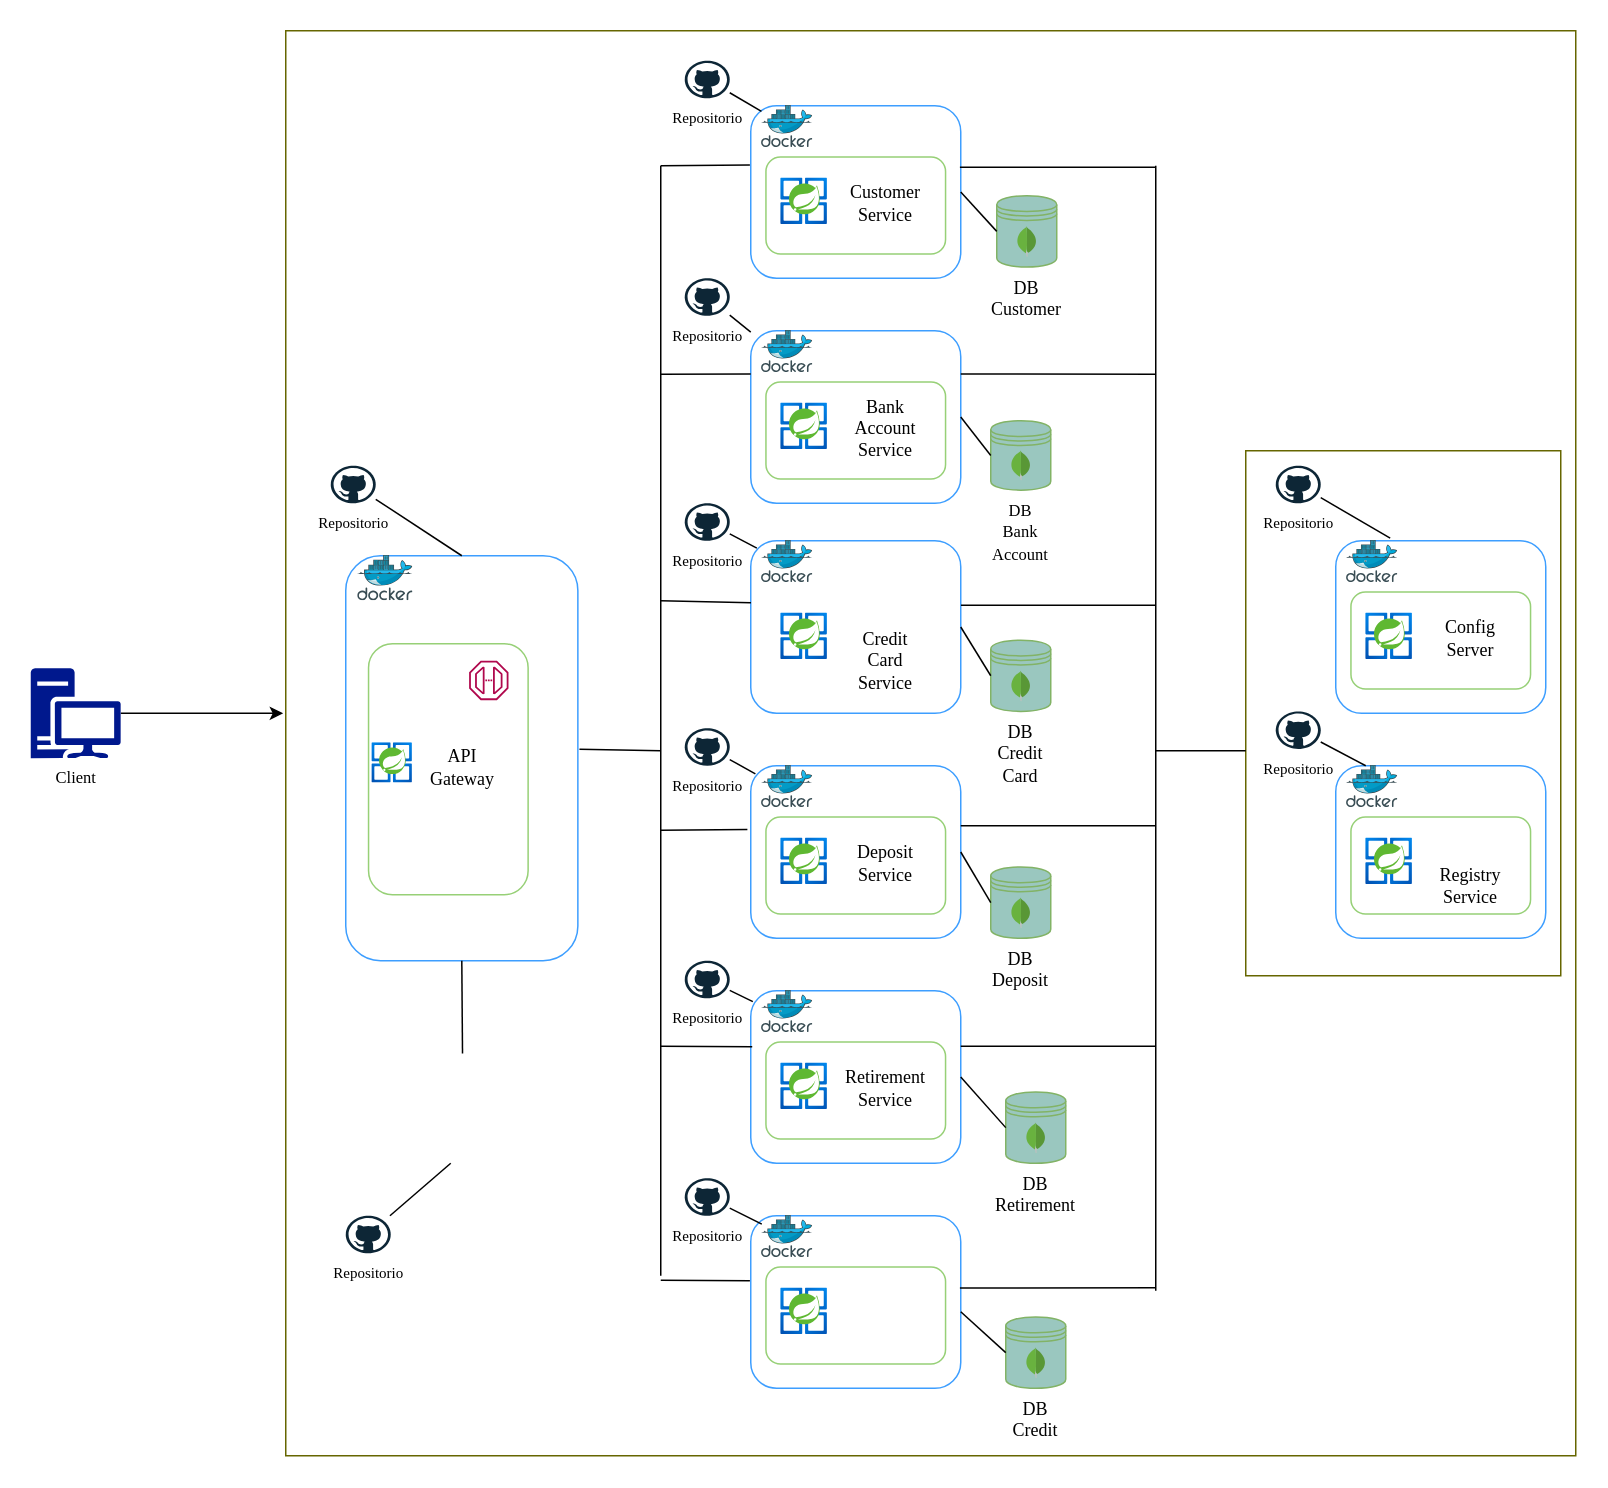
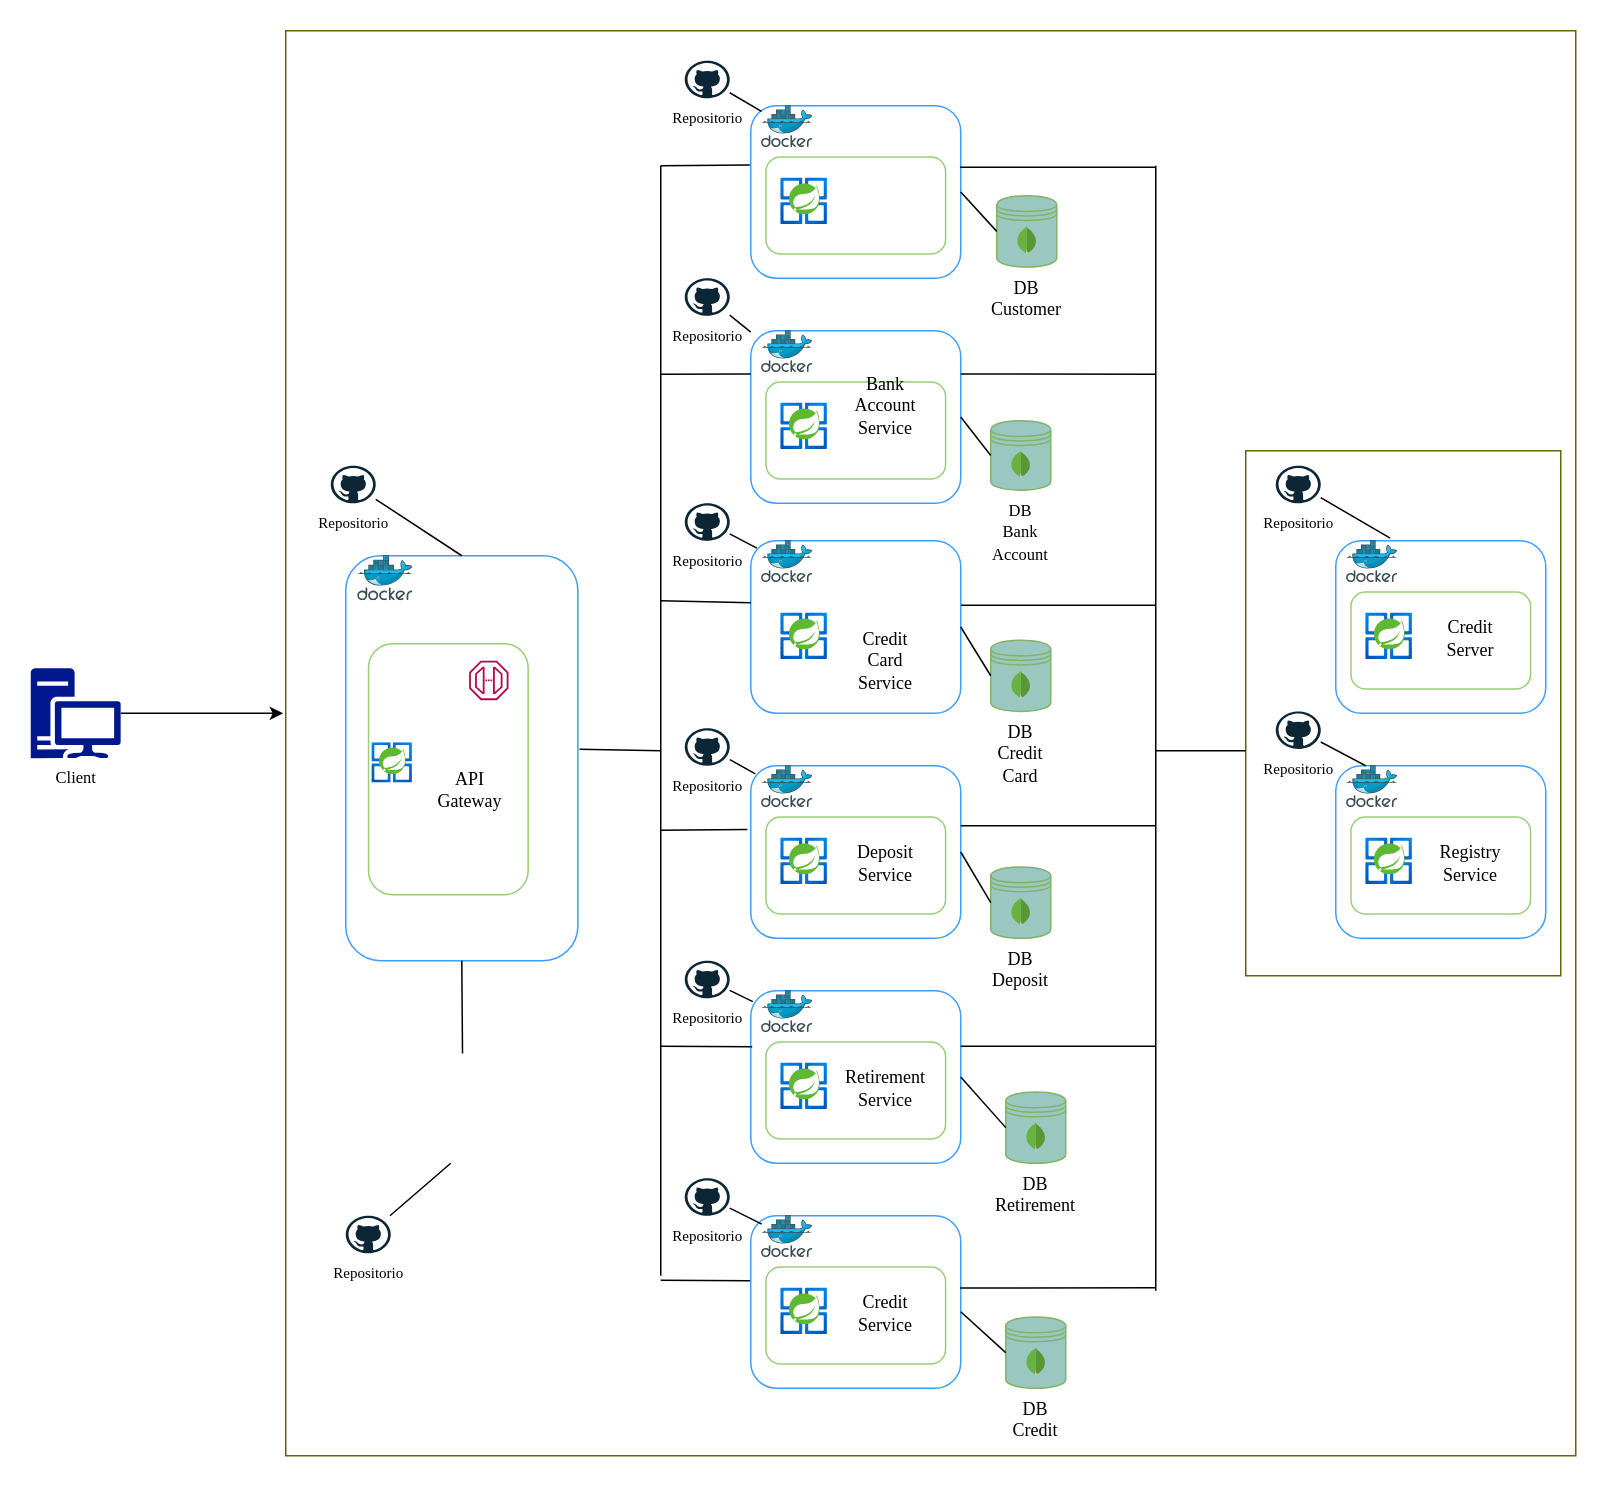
(885, 203) -> none
(885, 428) -> (885, 405)
(1471, 638) -> (1471, 638)
(463, 767) -> (471, 789)
(1470, 885) -> (1470, 863)
none -> (885, 1313)
